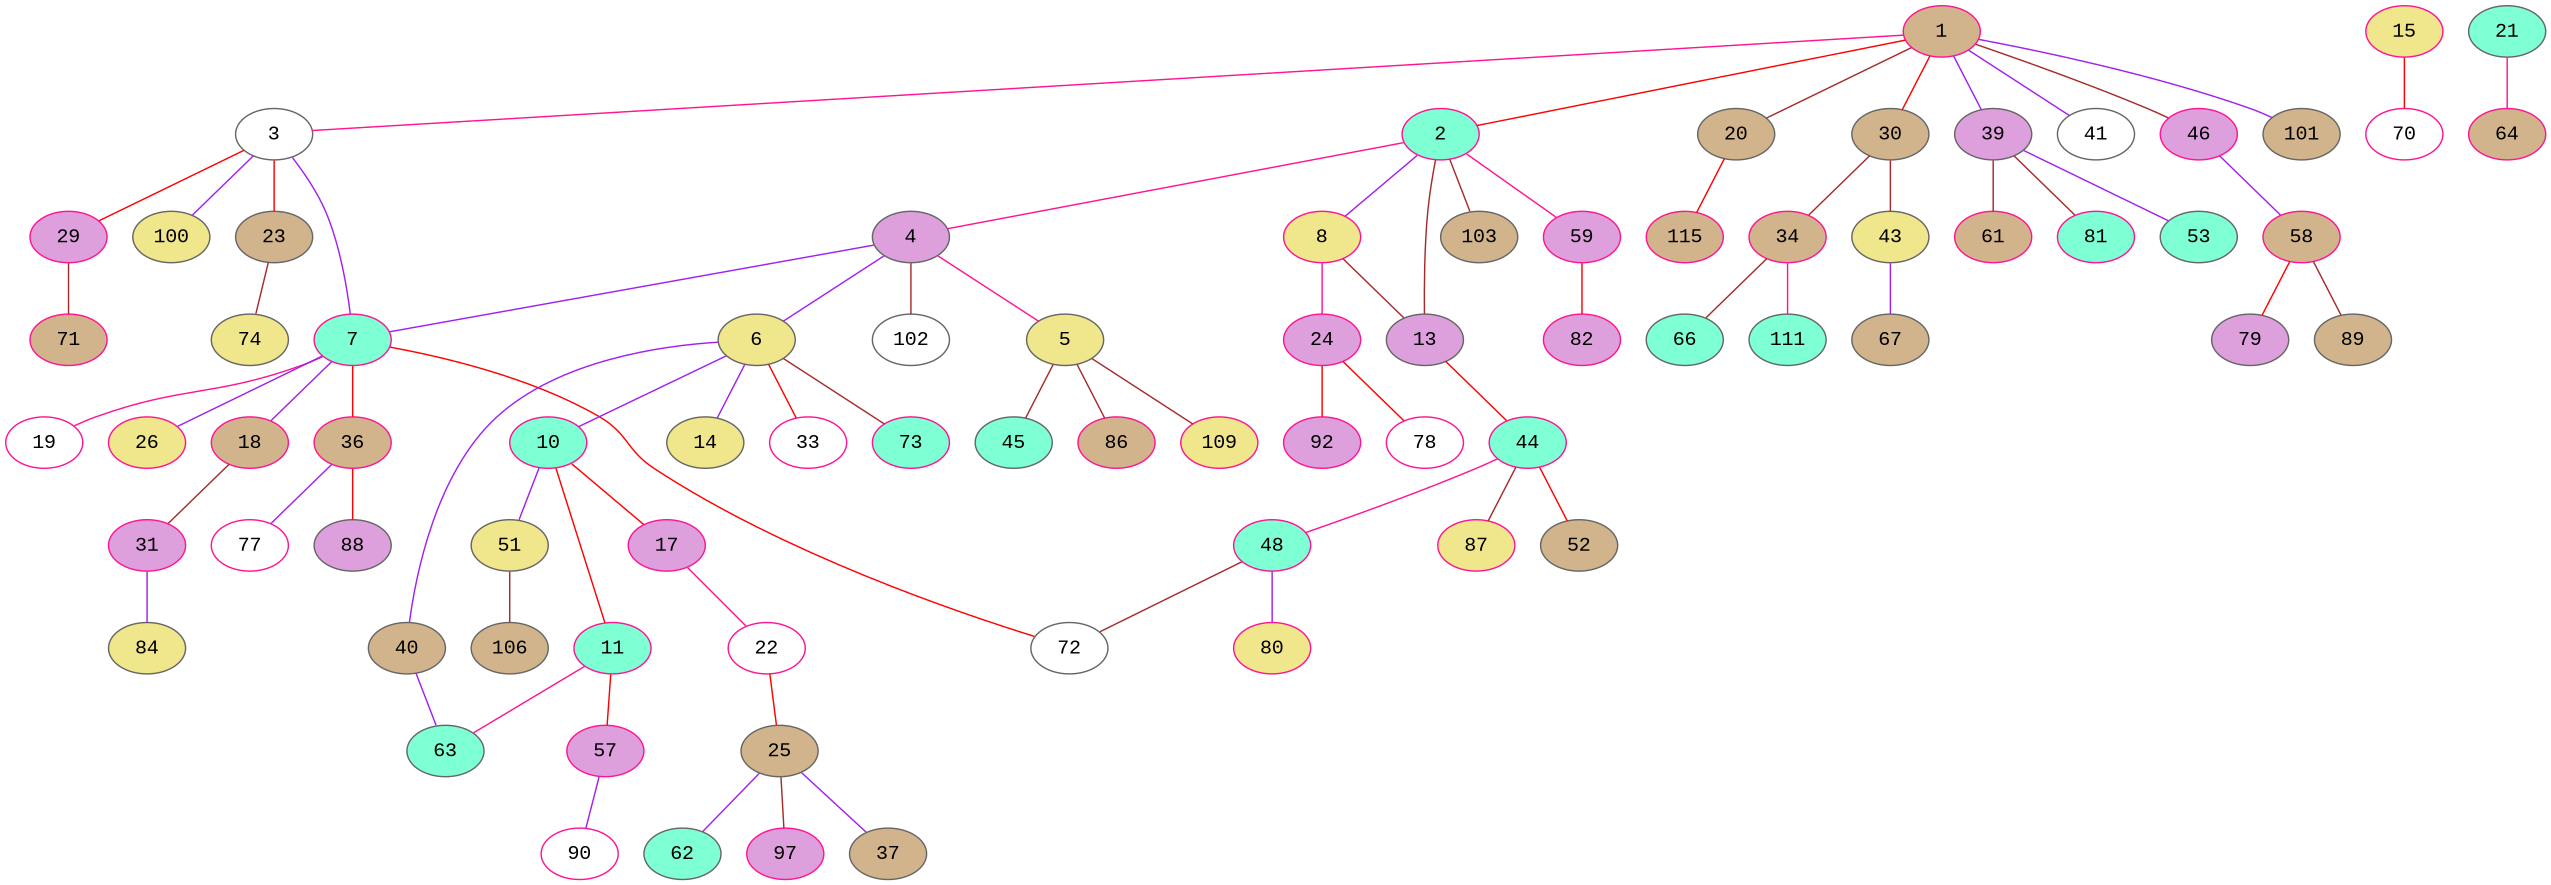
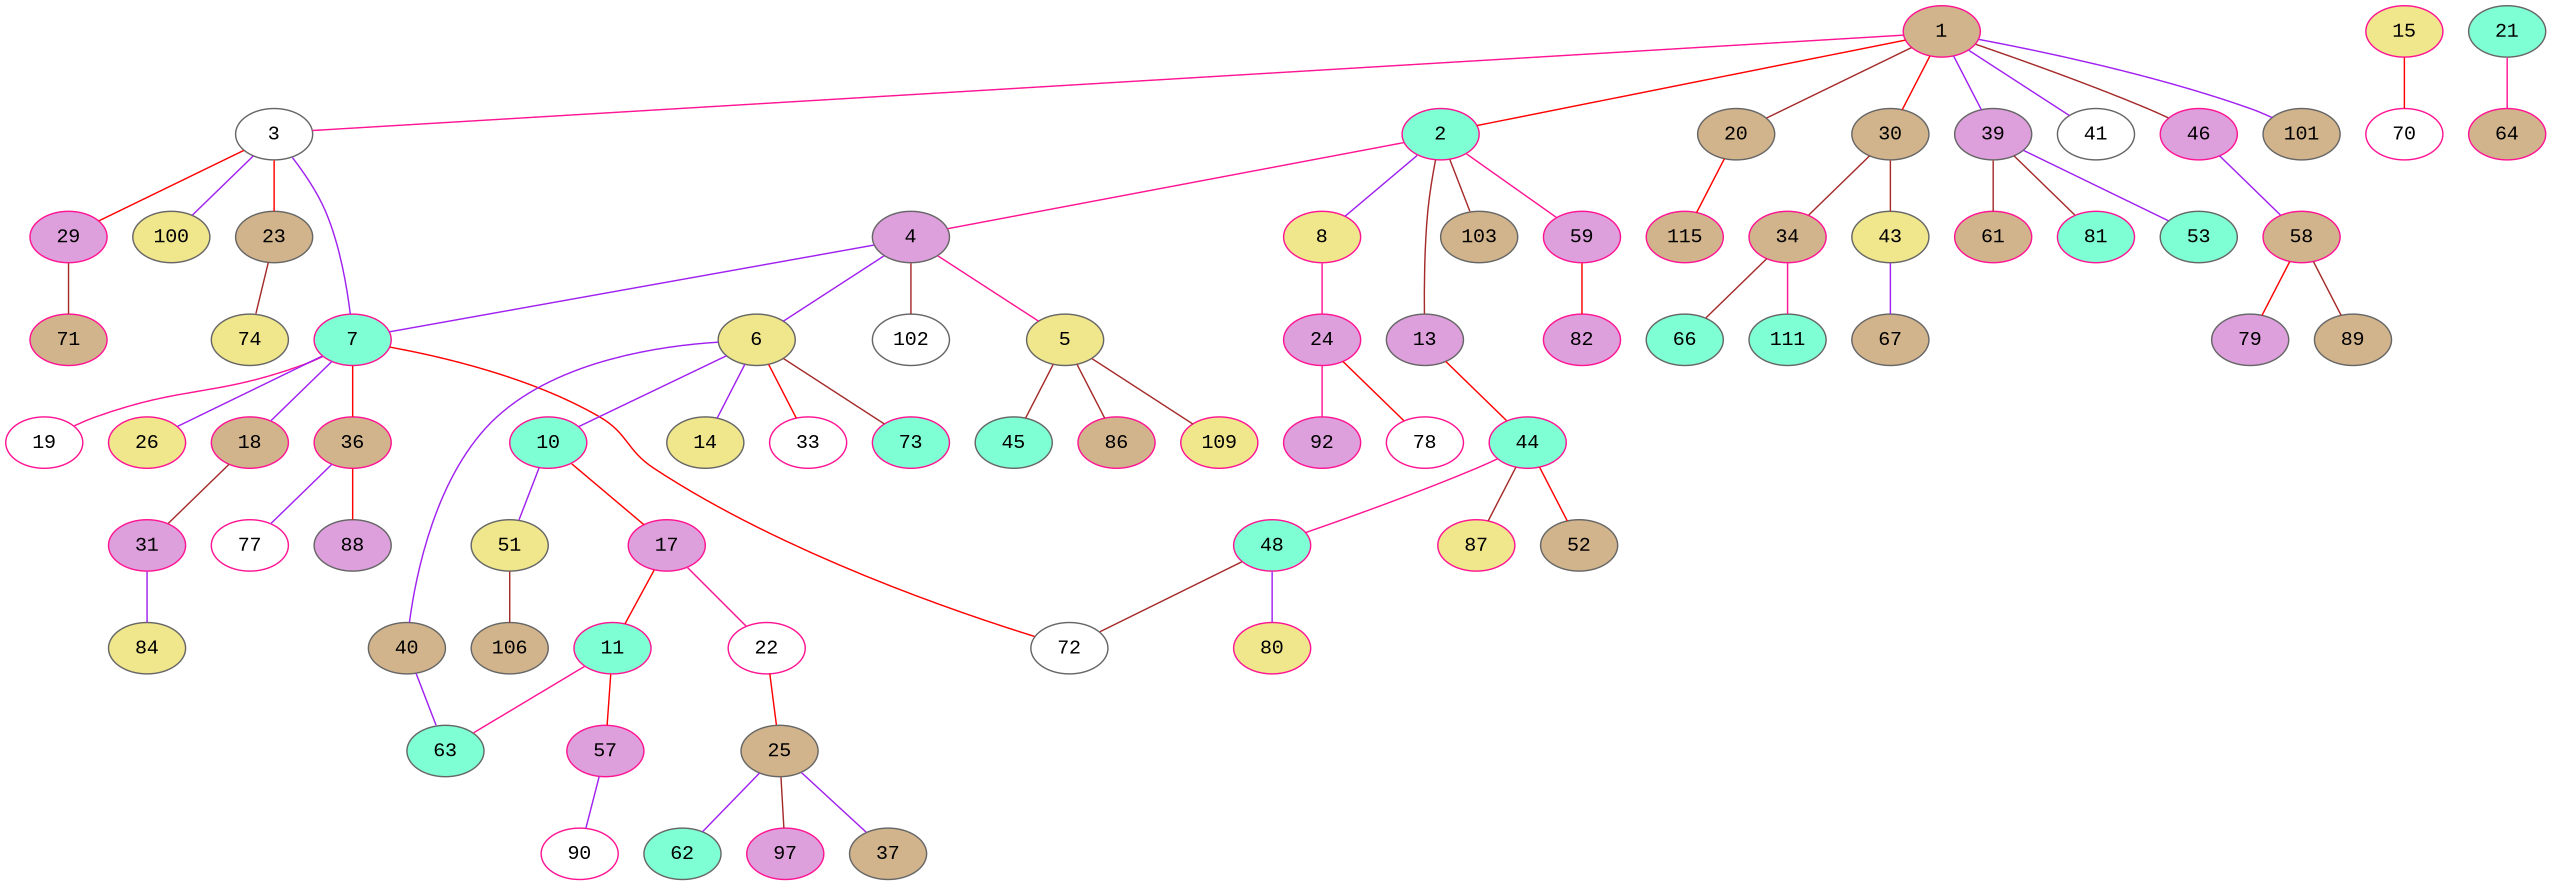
(1373, 288) -> none
(1322, 391) -> (1322, 391)
(580, 545) -> (640, 597)
